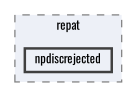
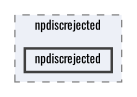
(68, 27) -> (68, 27)
